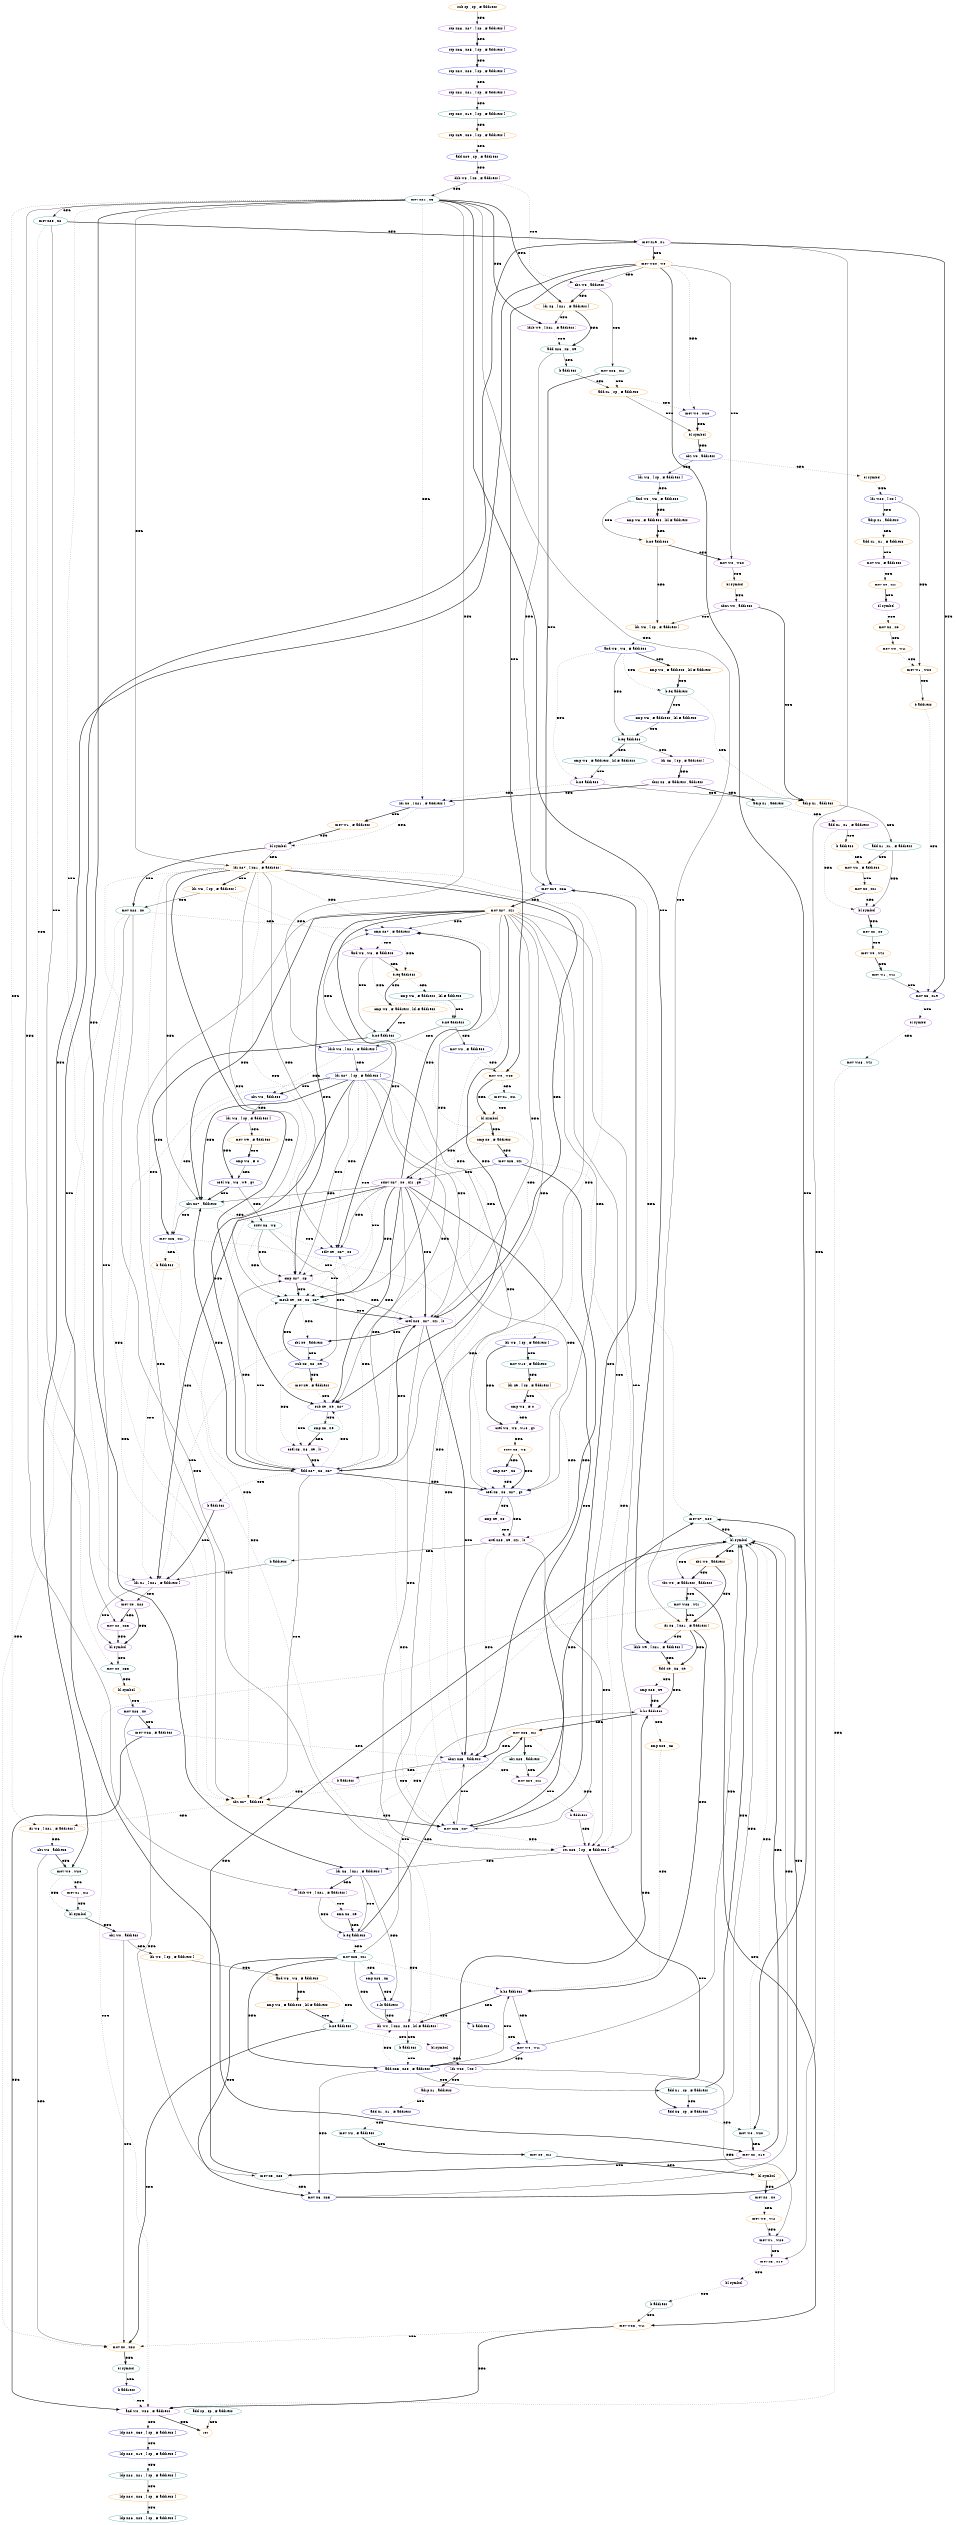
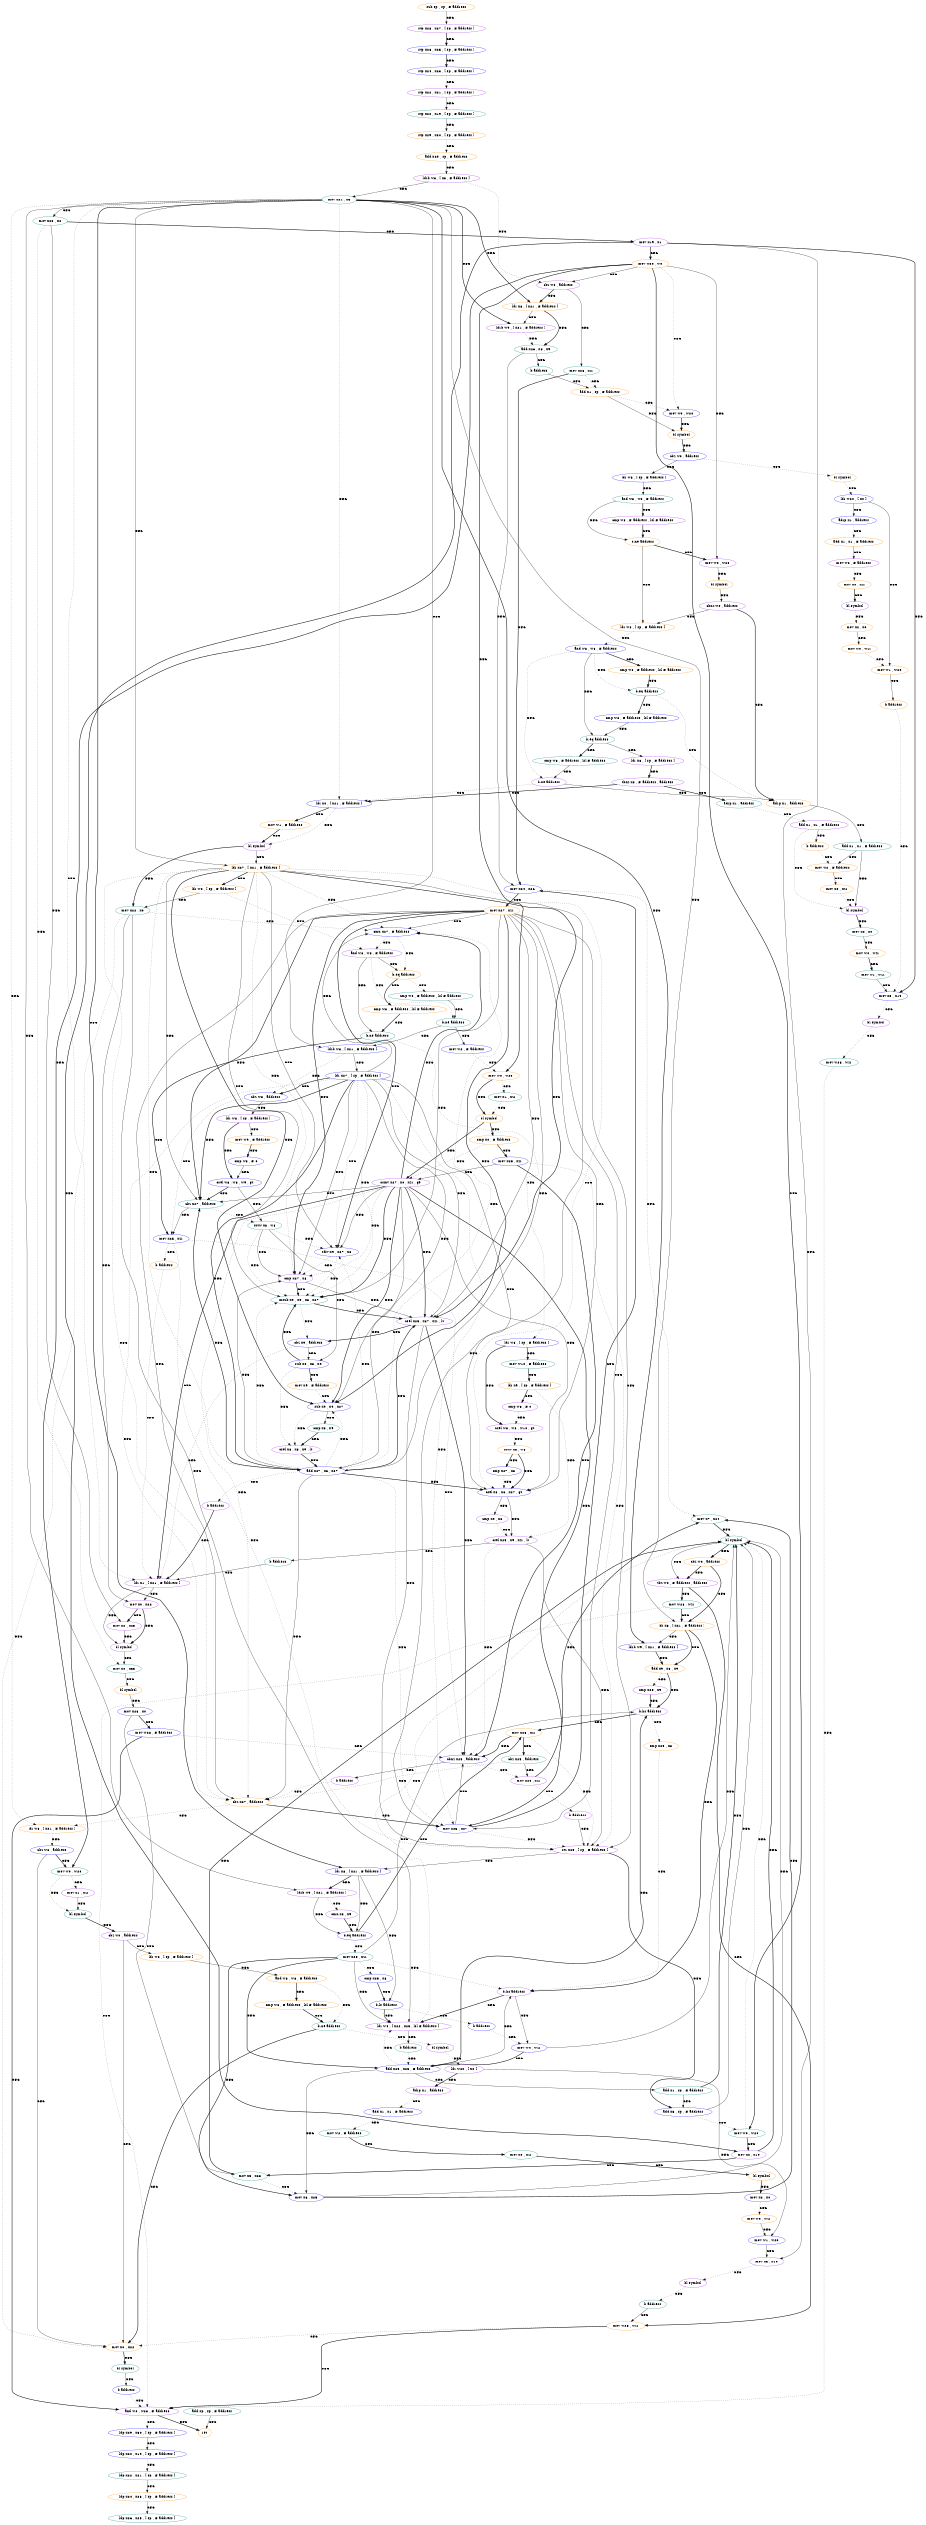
(477, 157) -> (446, 157)
(684, 772) -> (654, 772)
(620, 1375) -> (619, 1375)
